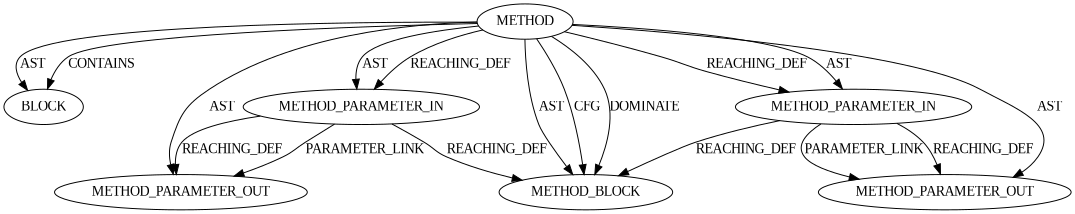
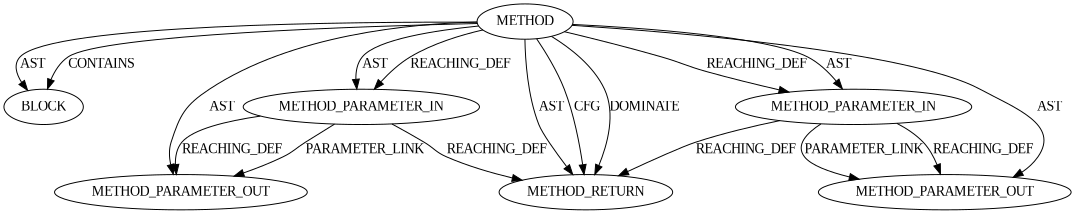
(586, 192) -> (586, 192)
